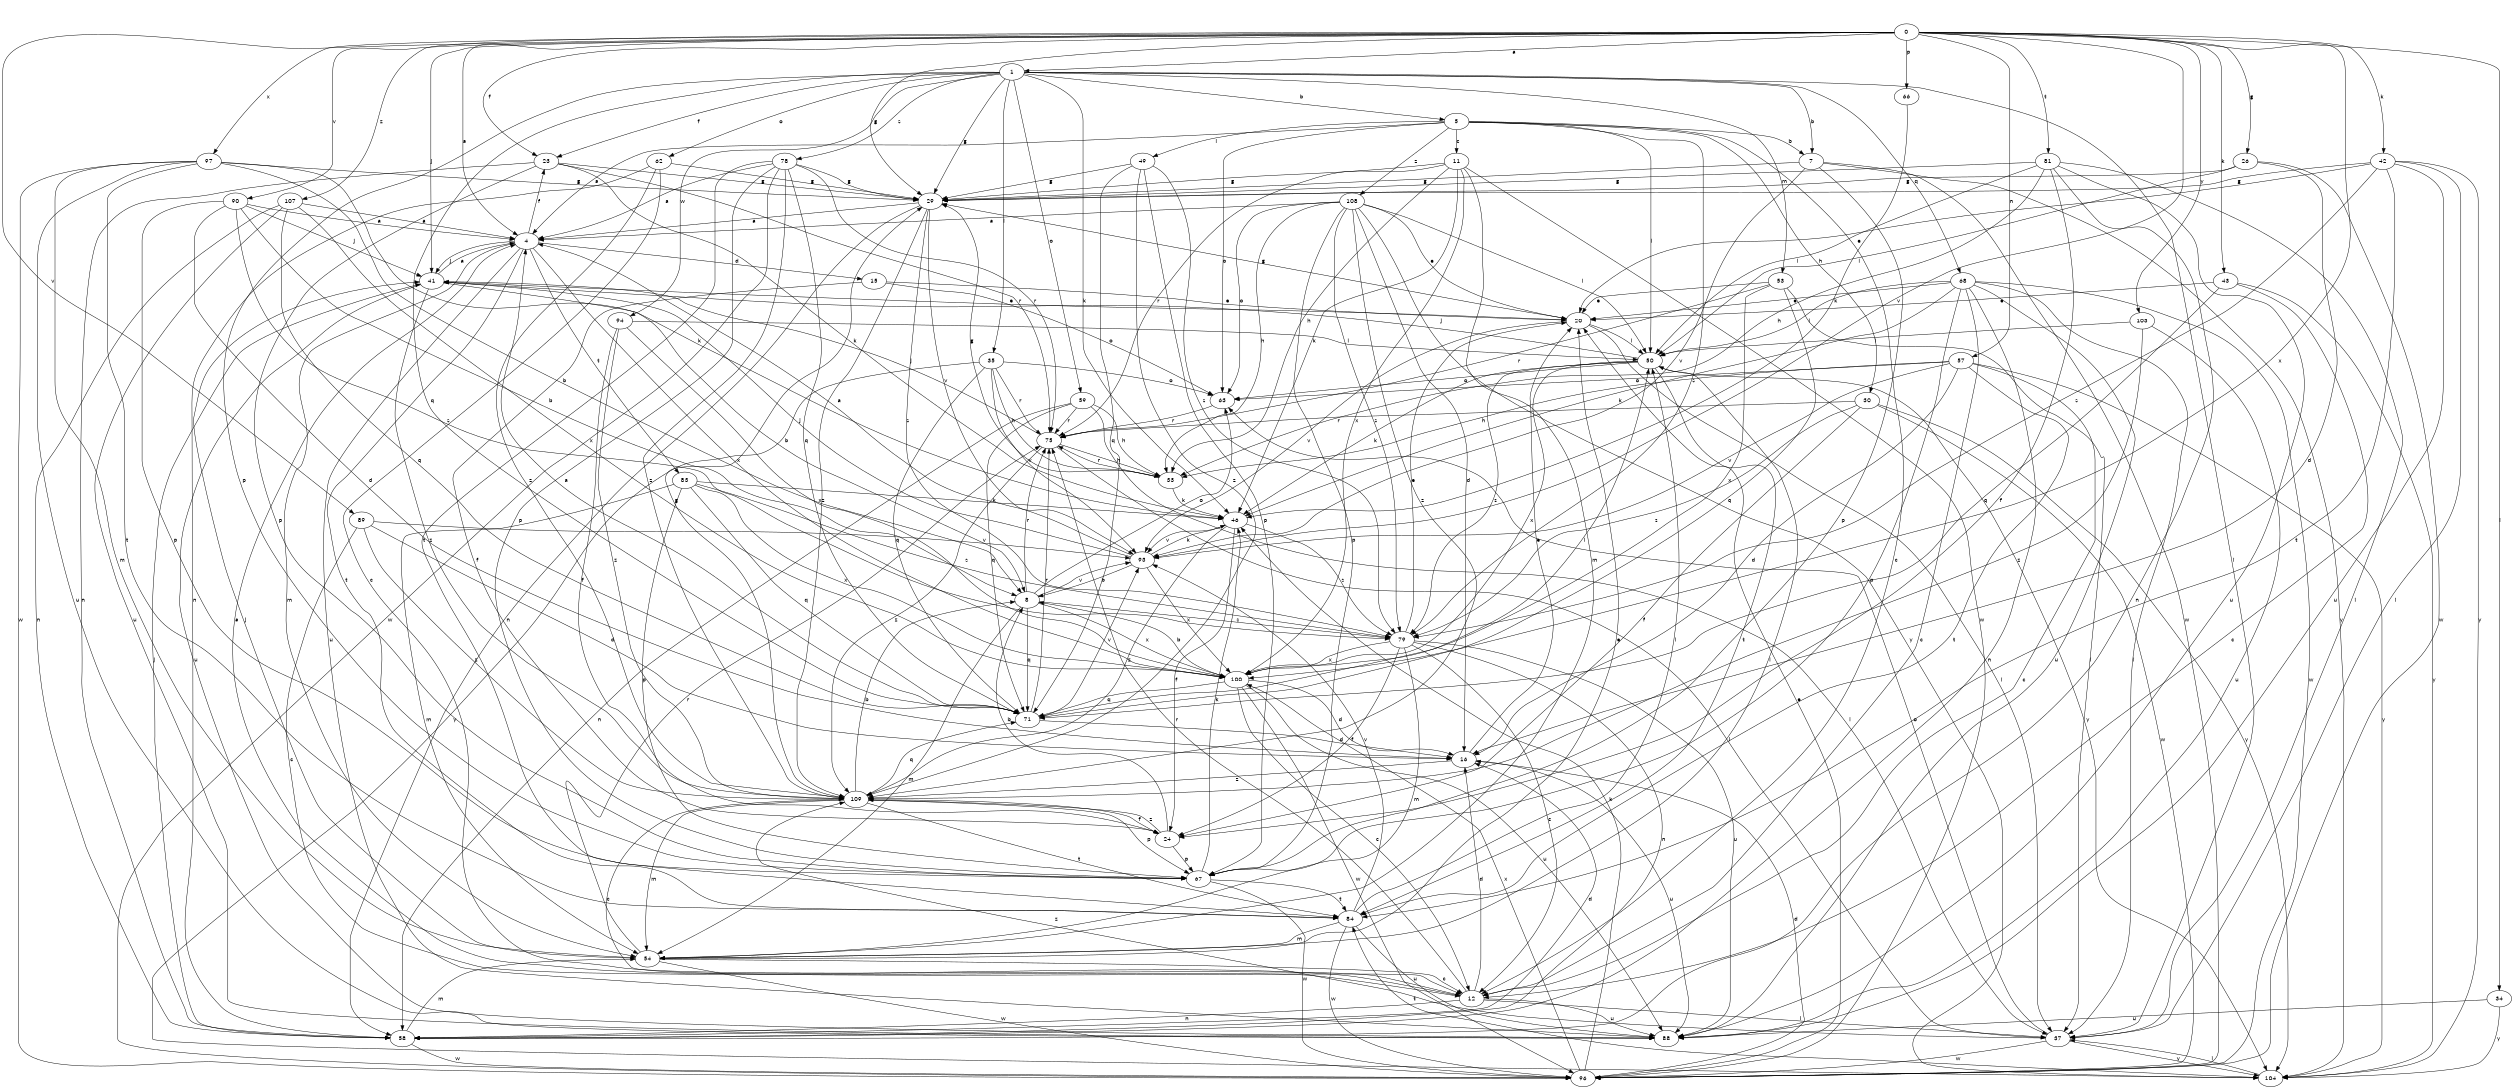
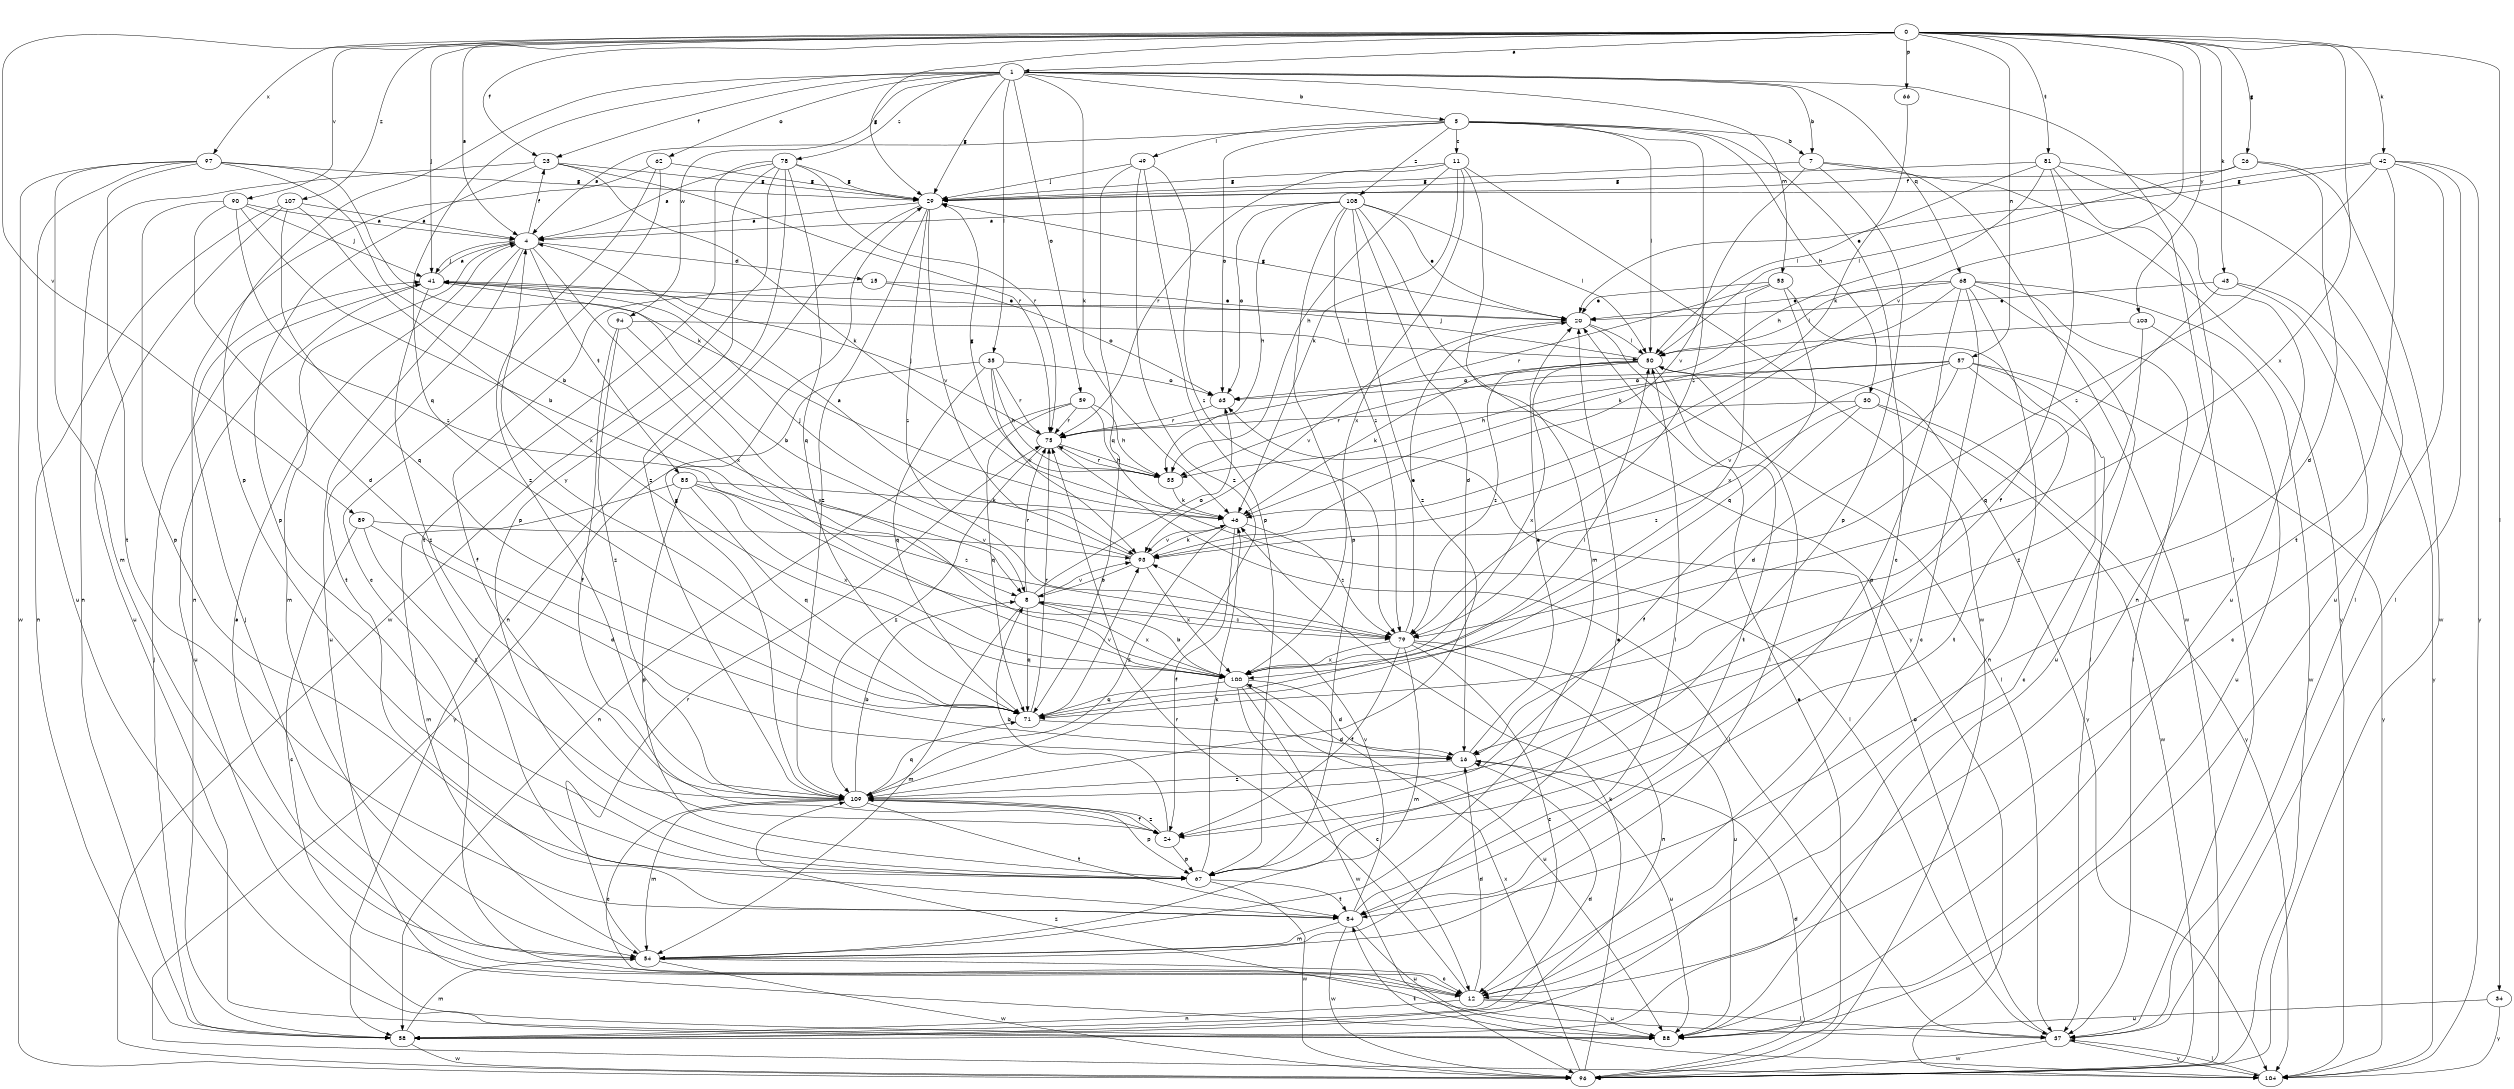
(1051, 181) -> (1051, 181)
(1908, 181) -> (1908, 181)
(566, 480) -> (566, 480)
